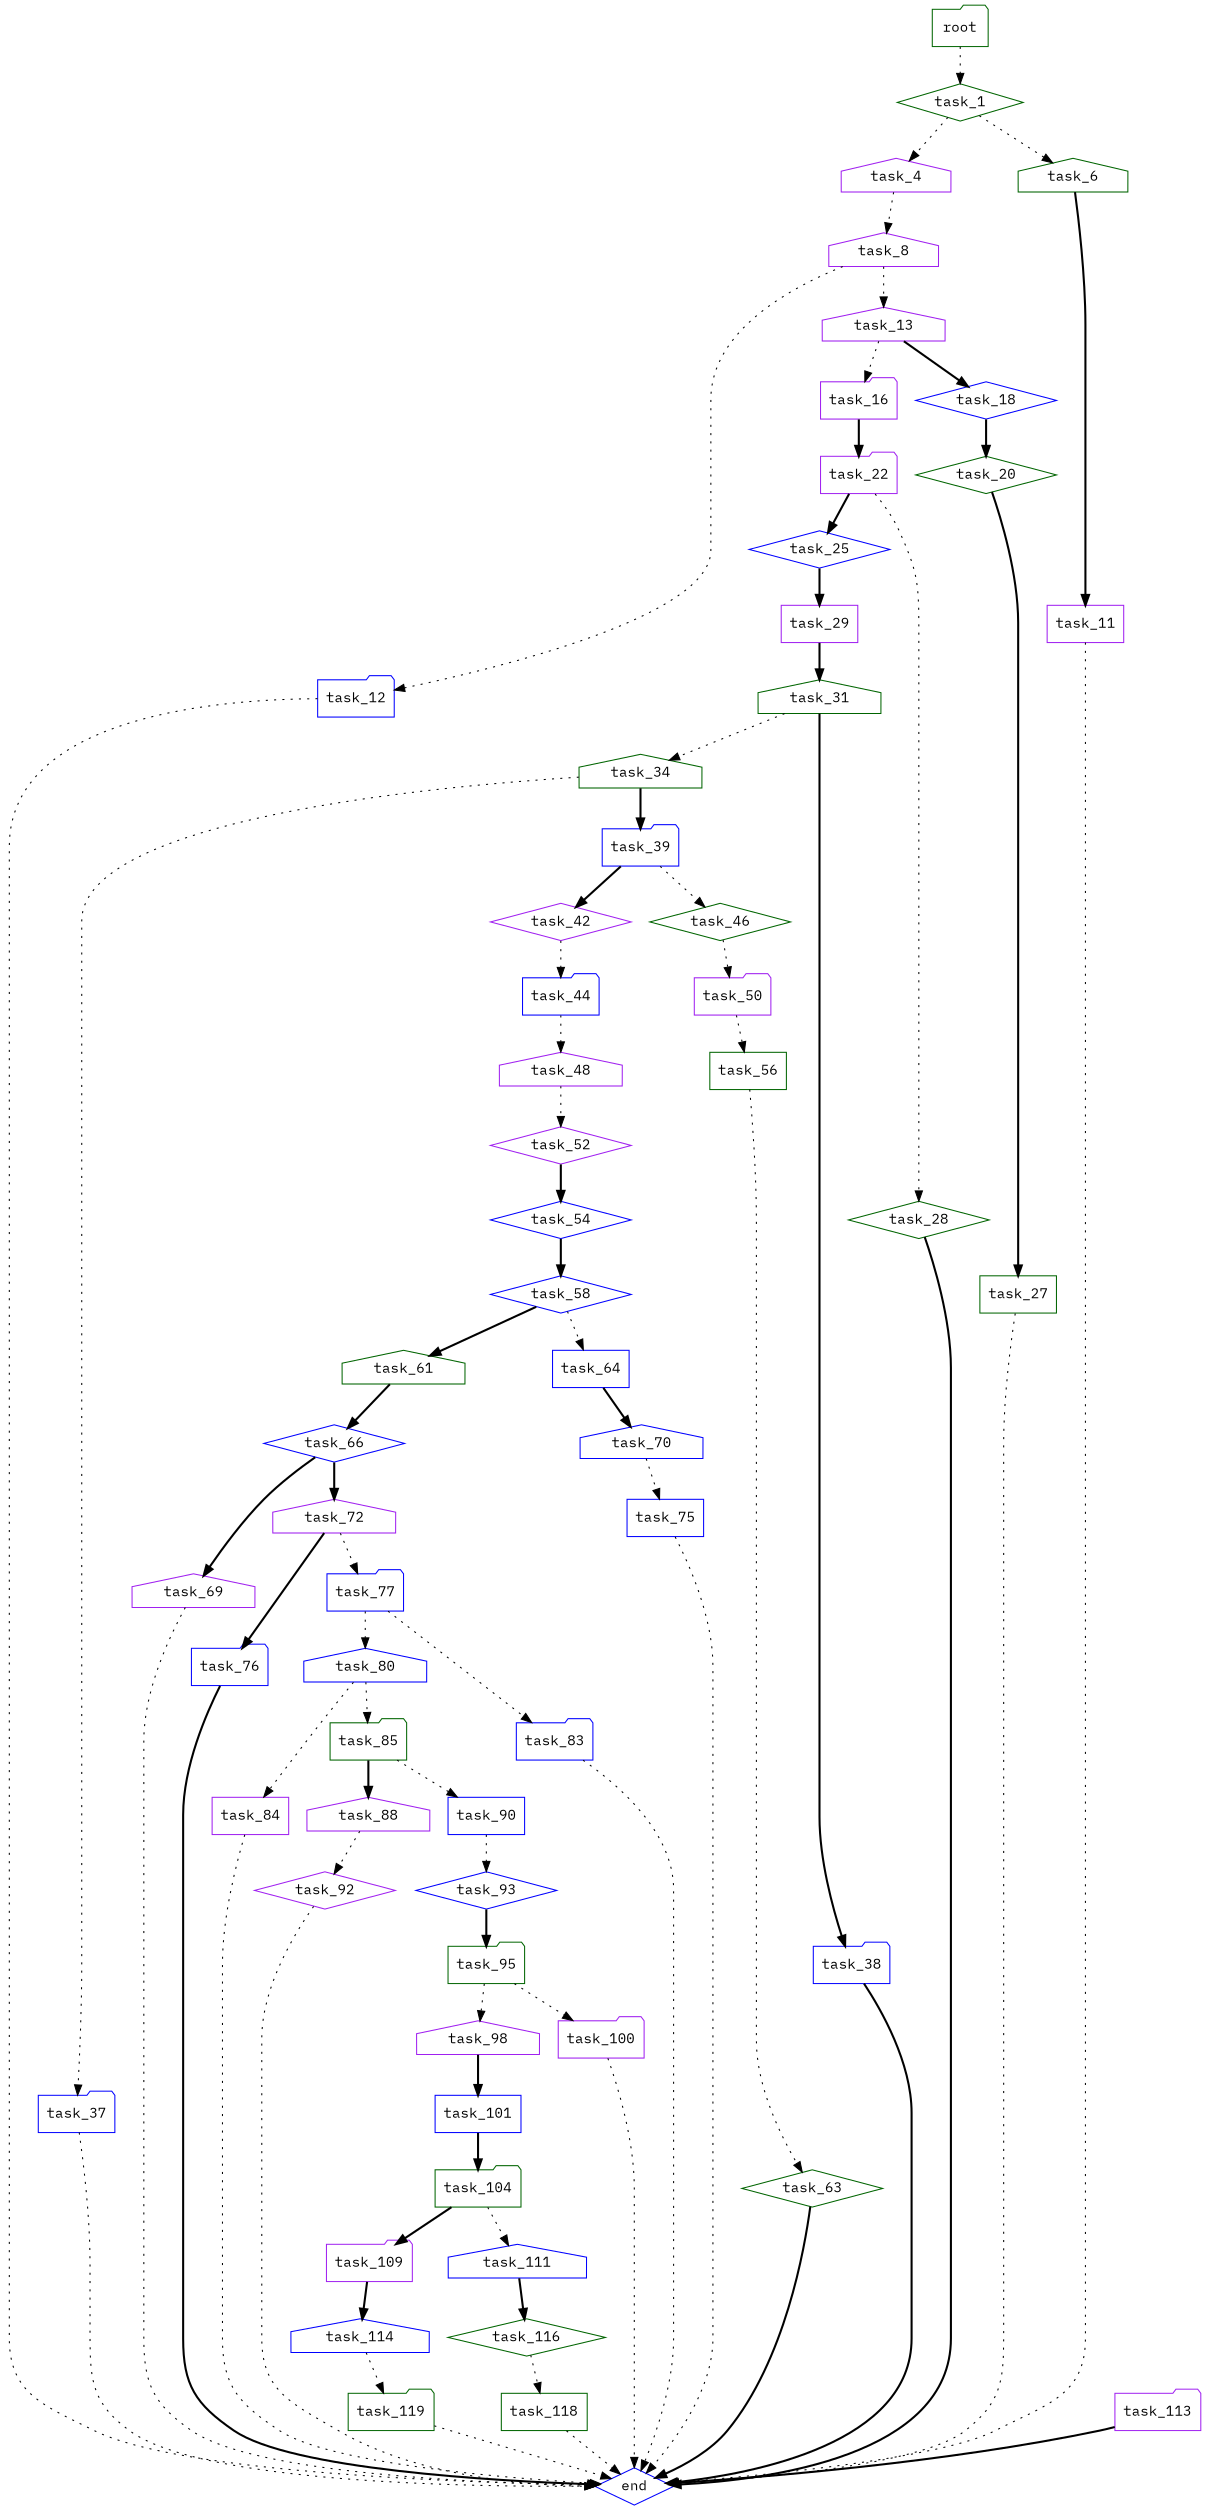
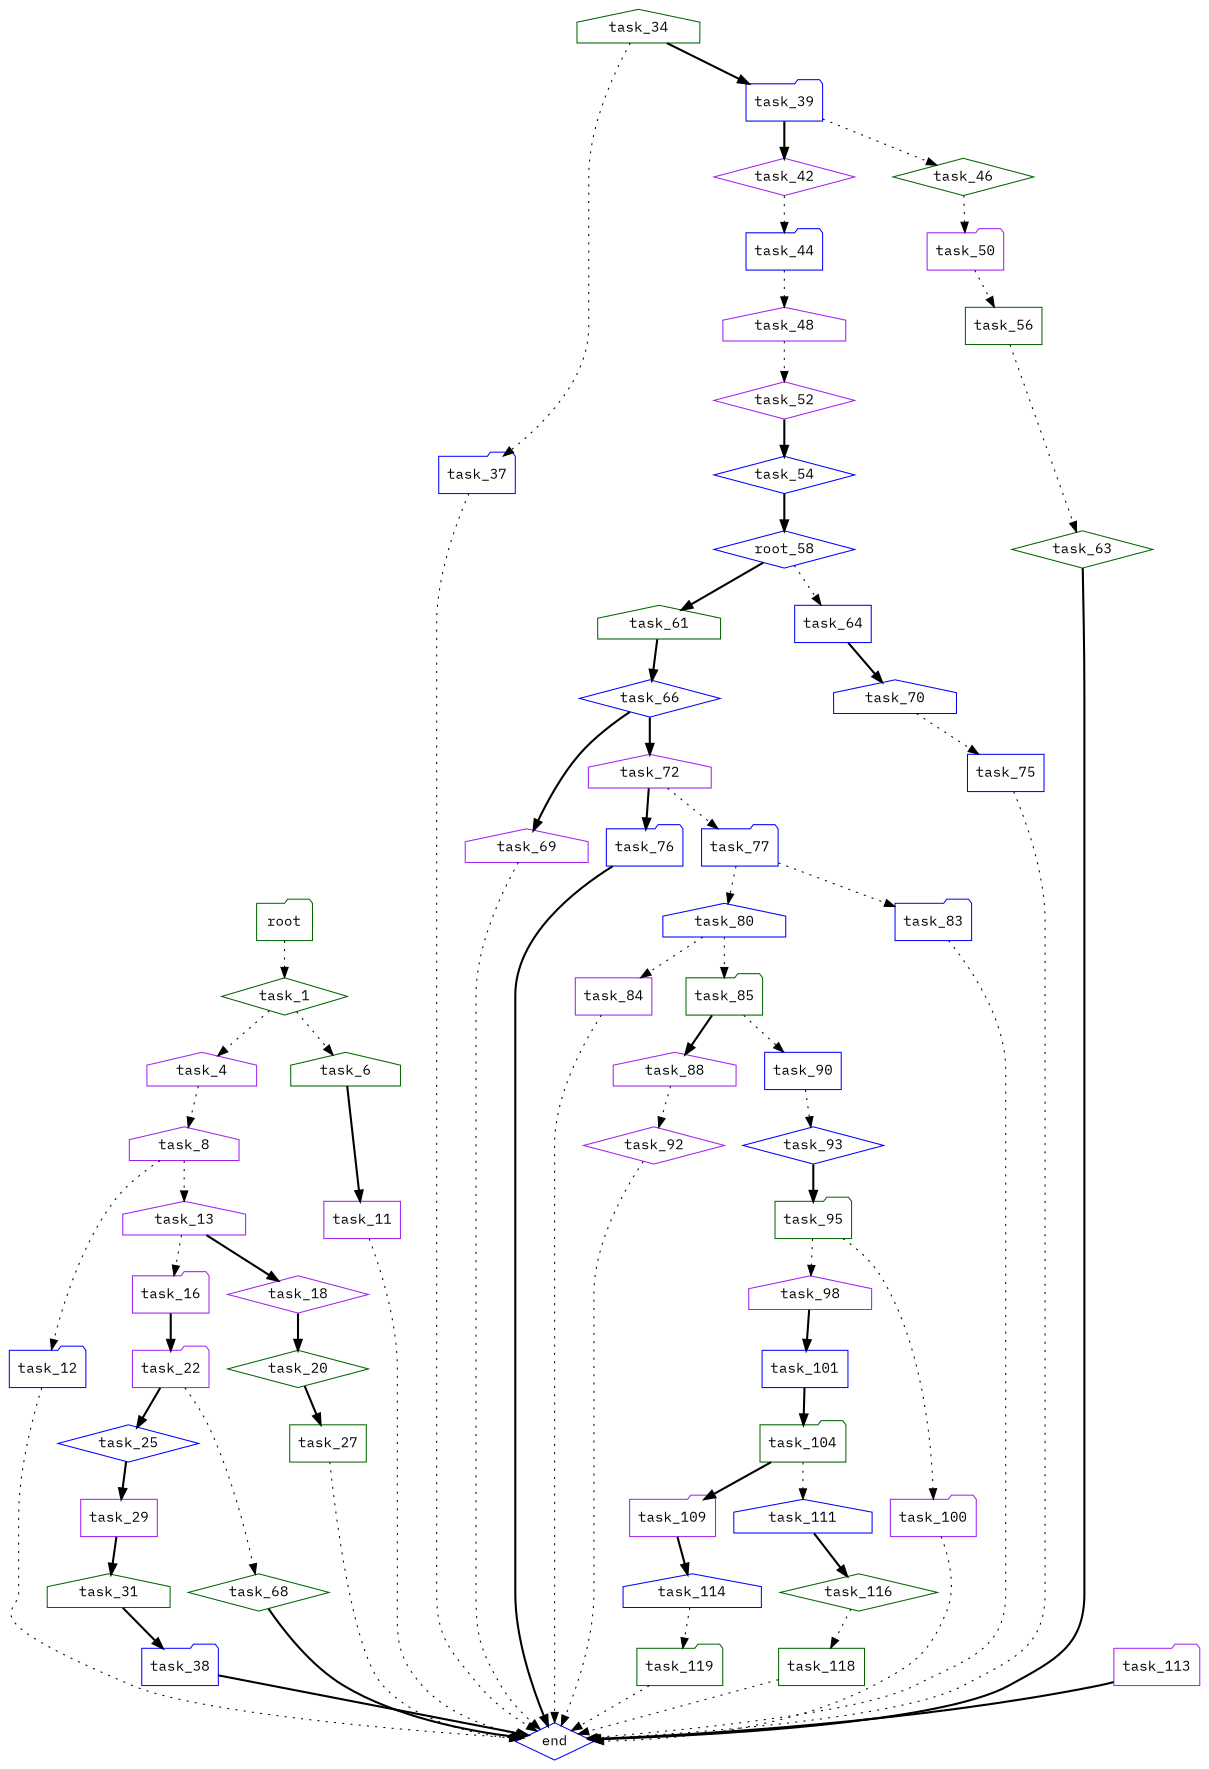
(986, 400) -> (298, 1294)
(732, 735) -> none
(919, 1220) -> (259, 1592)
(561, 1294) -> (784, 549)
